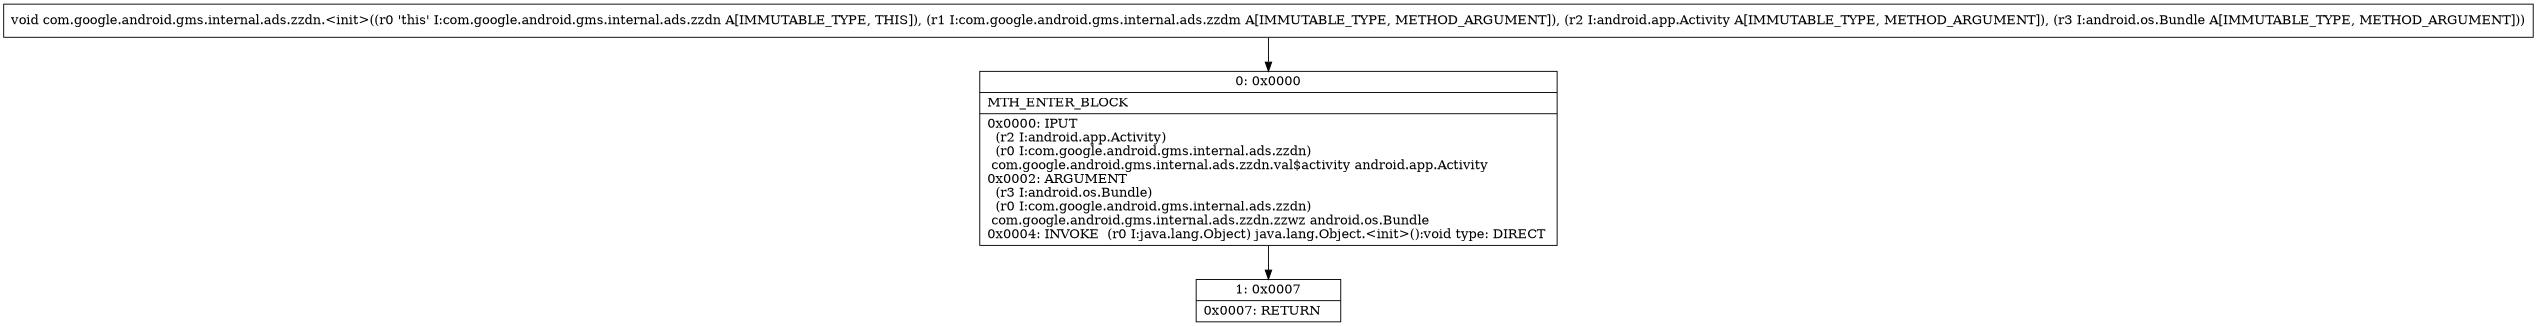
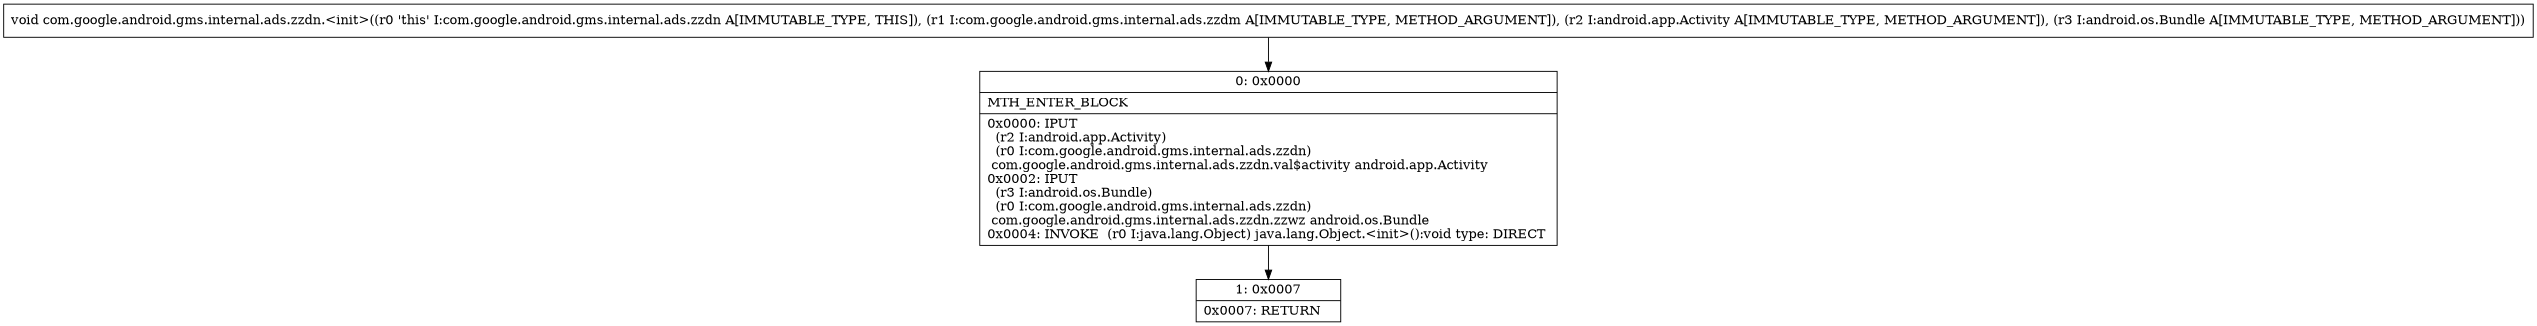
(1061, 179) -> (1036, 179)
